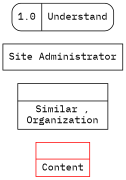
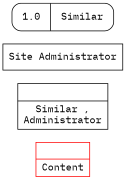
(78, 17) -> (82, 17)
(63, 120) -> (63, 120)
